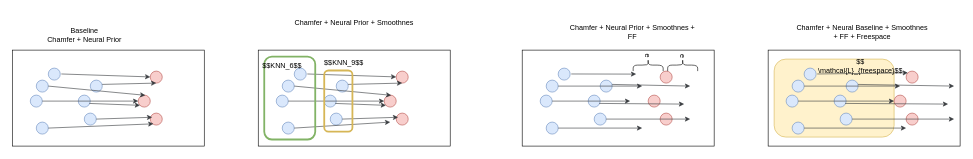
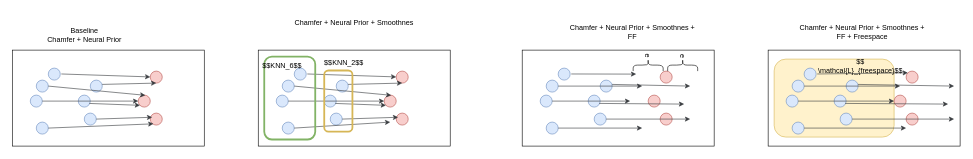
(863, 32) -> (863, 32)
(344, 63) -> (344, 63)
